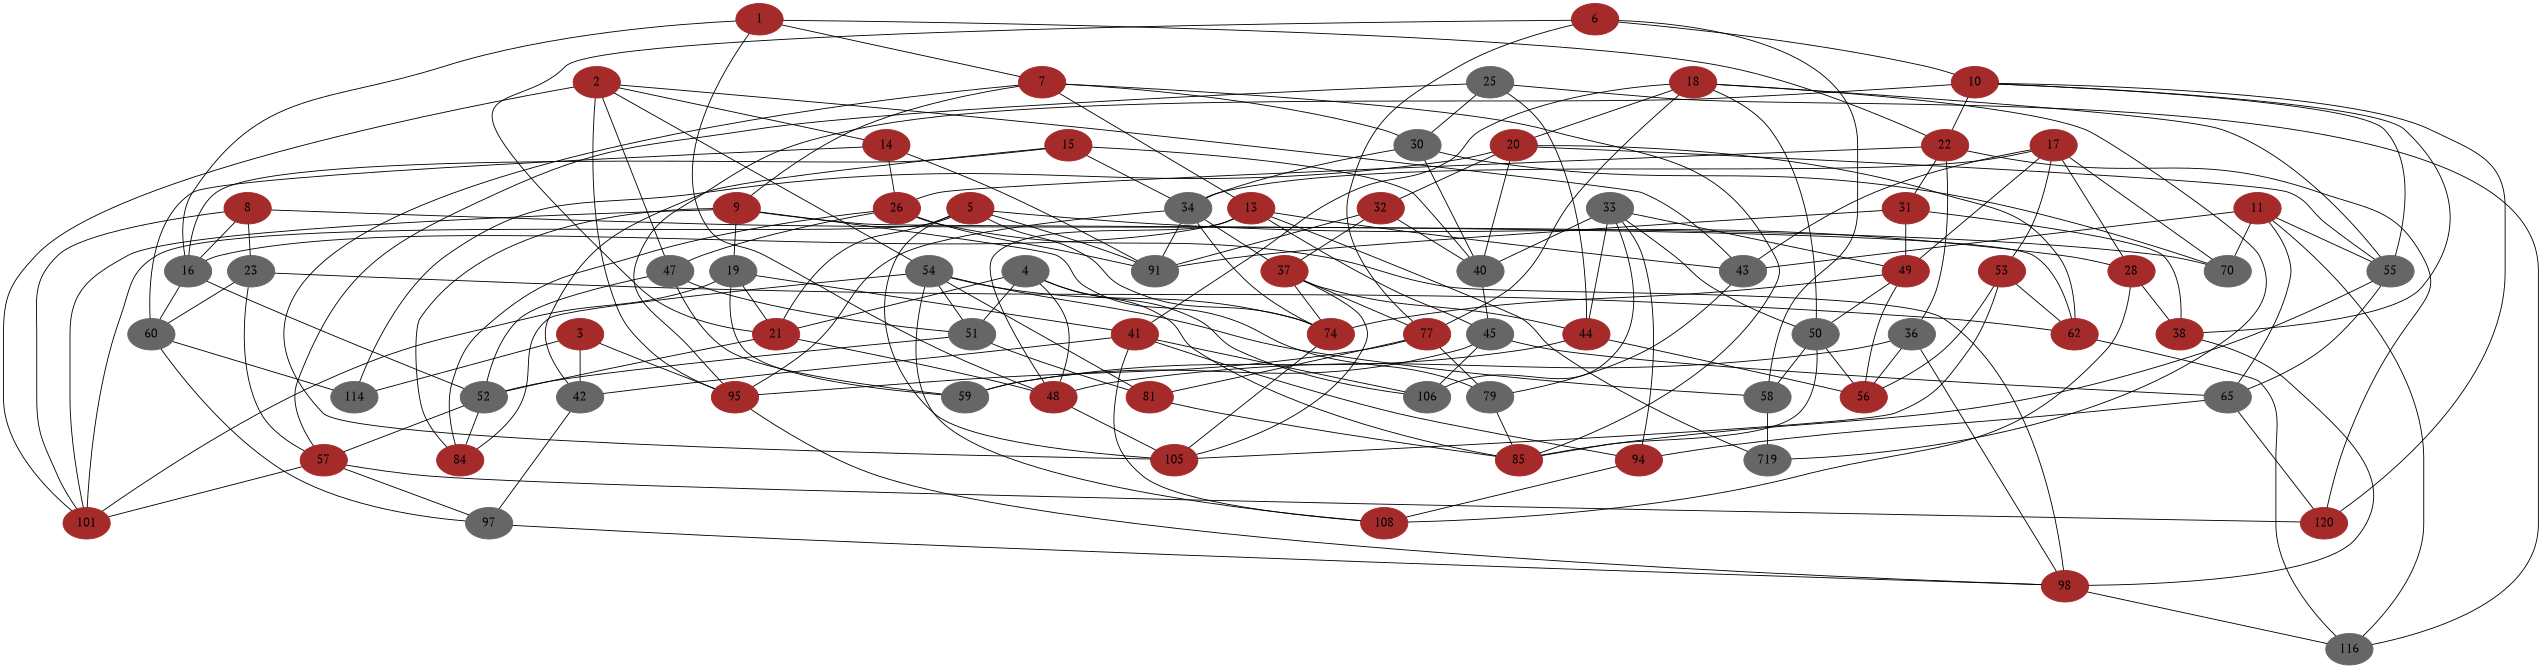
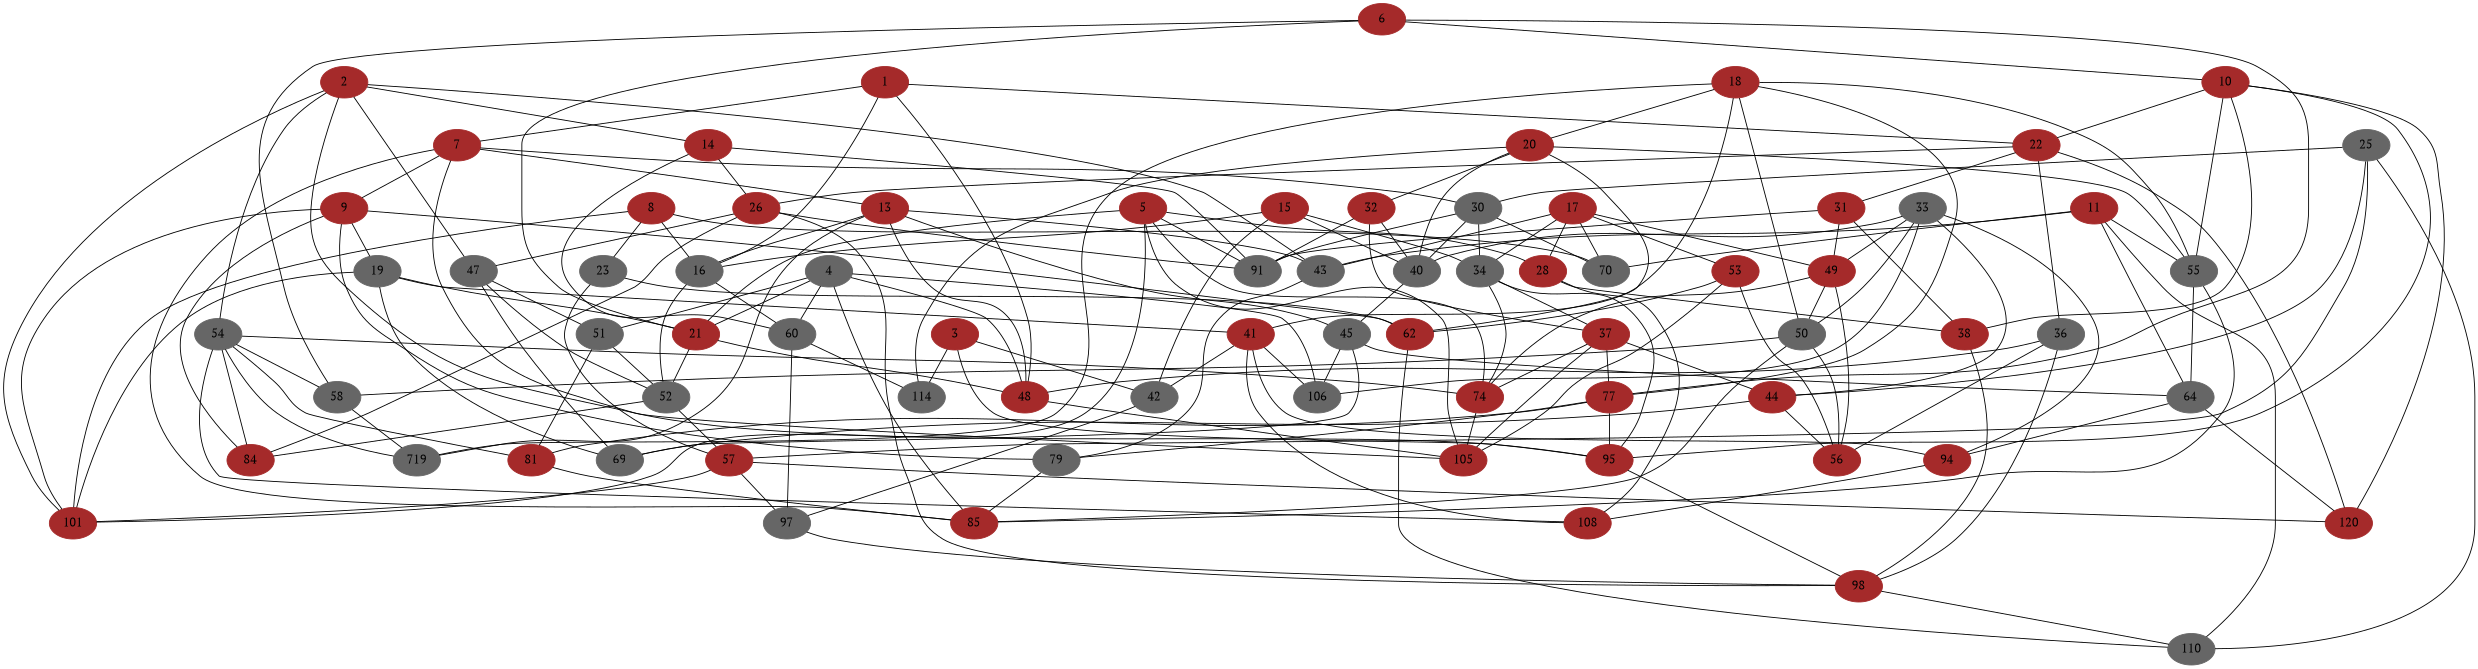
(1173, 237) -> (1392, 228)
(948, 299) -> (295, 424)
(201, 303) -> (811, 303)
(965, 397) -> (620, 460)
(2228, 397) -> (2190, 397)
(2349, 649) -> (2191, 649)
